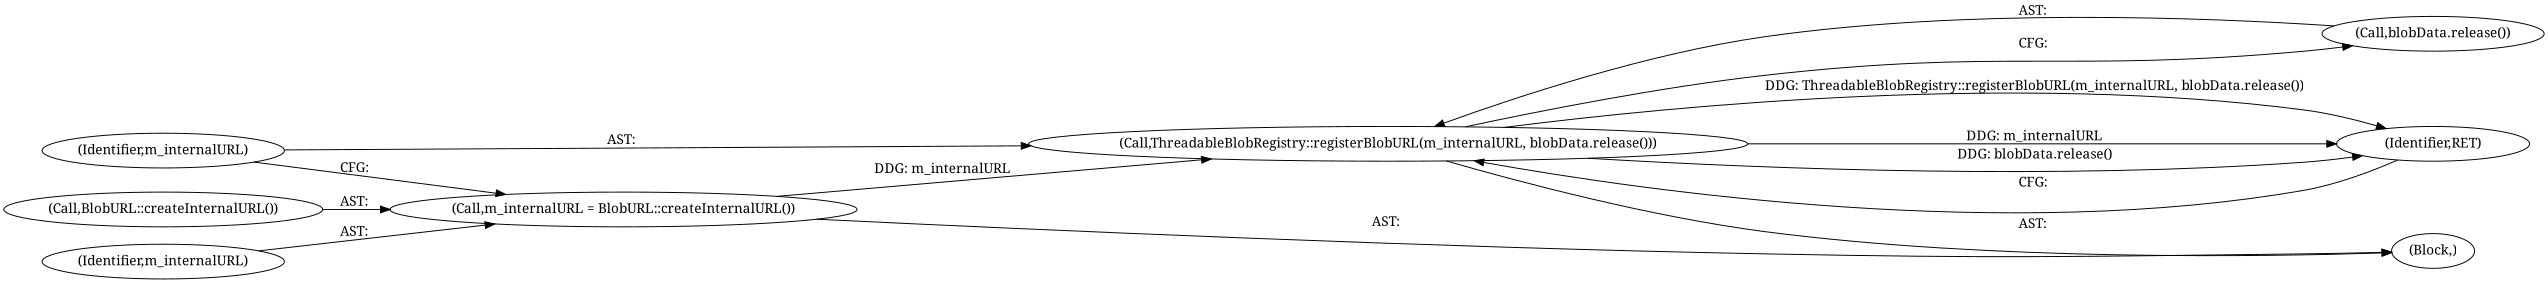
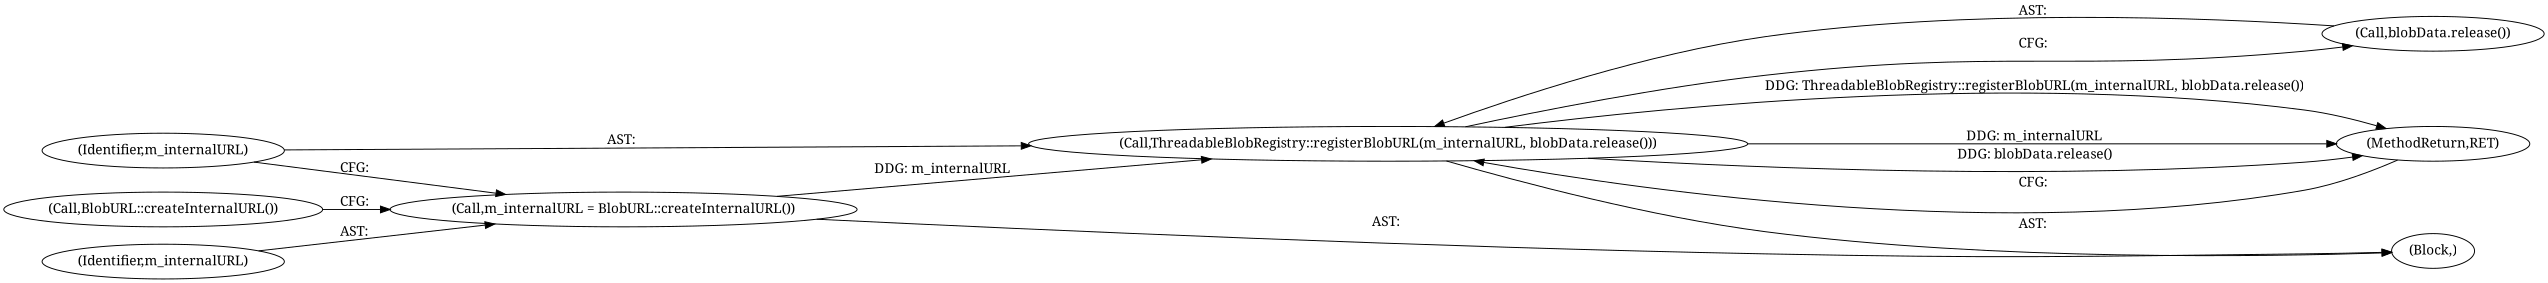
(2433, 144) -> (2433, 144)
(356, 202) -> (356, 202)
